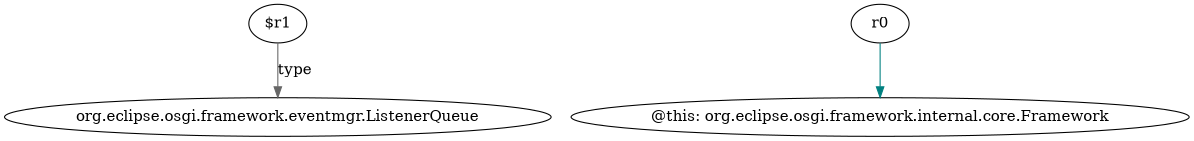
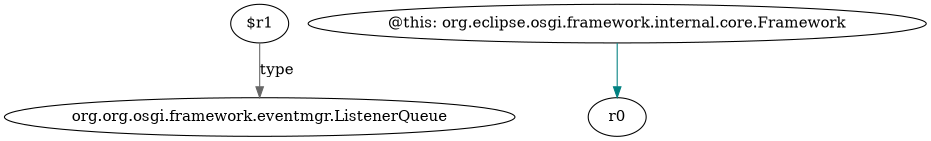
(880, 65) -> (617, 65)
(278, 117) -> (260, 117)
